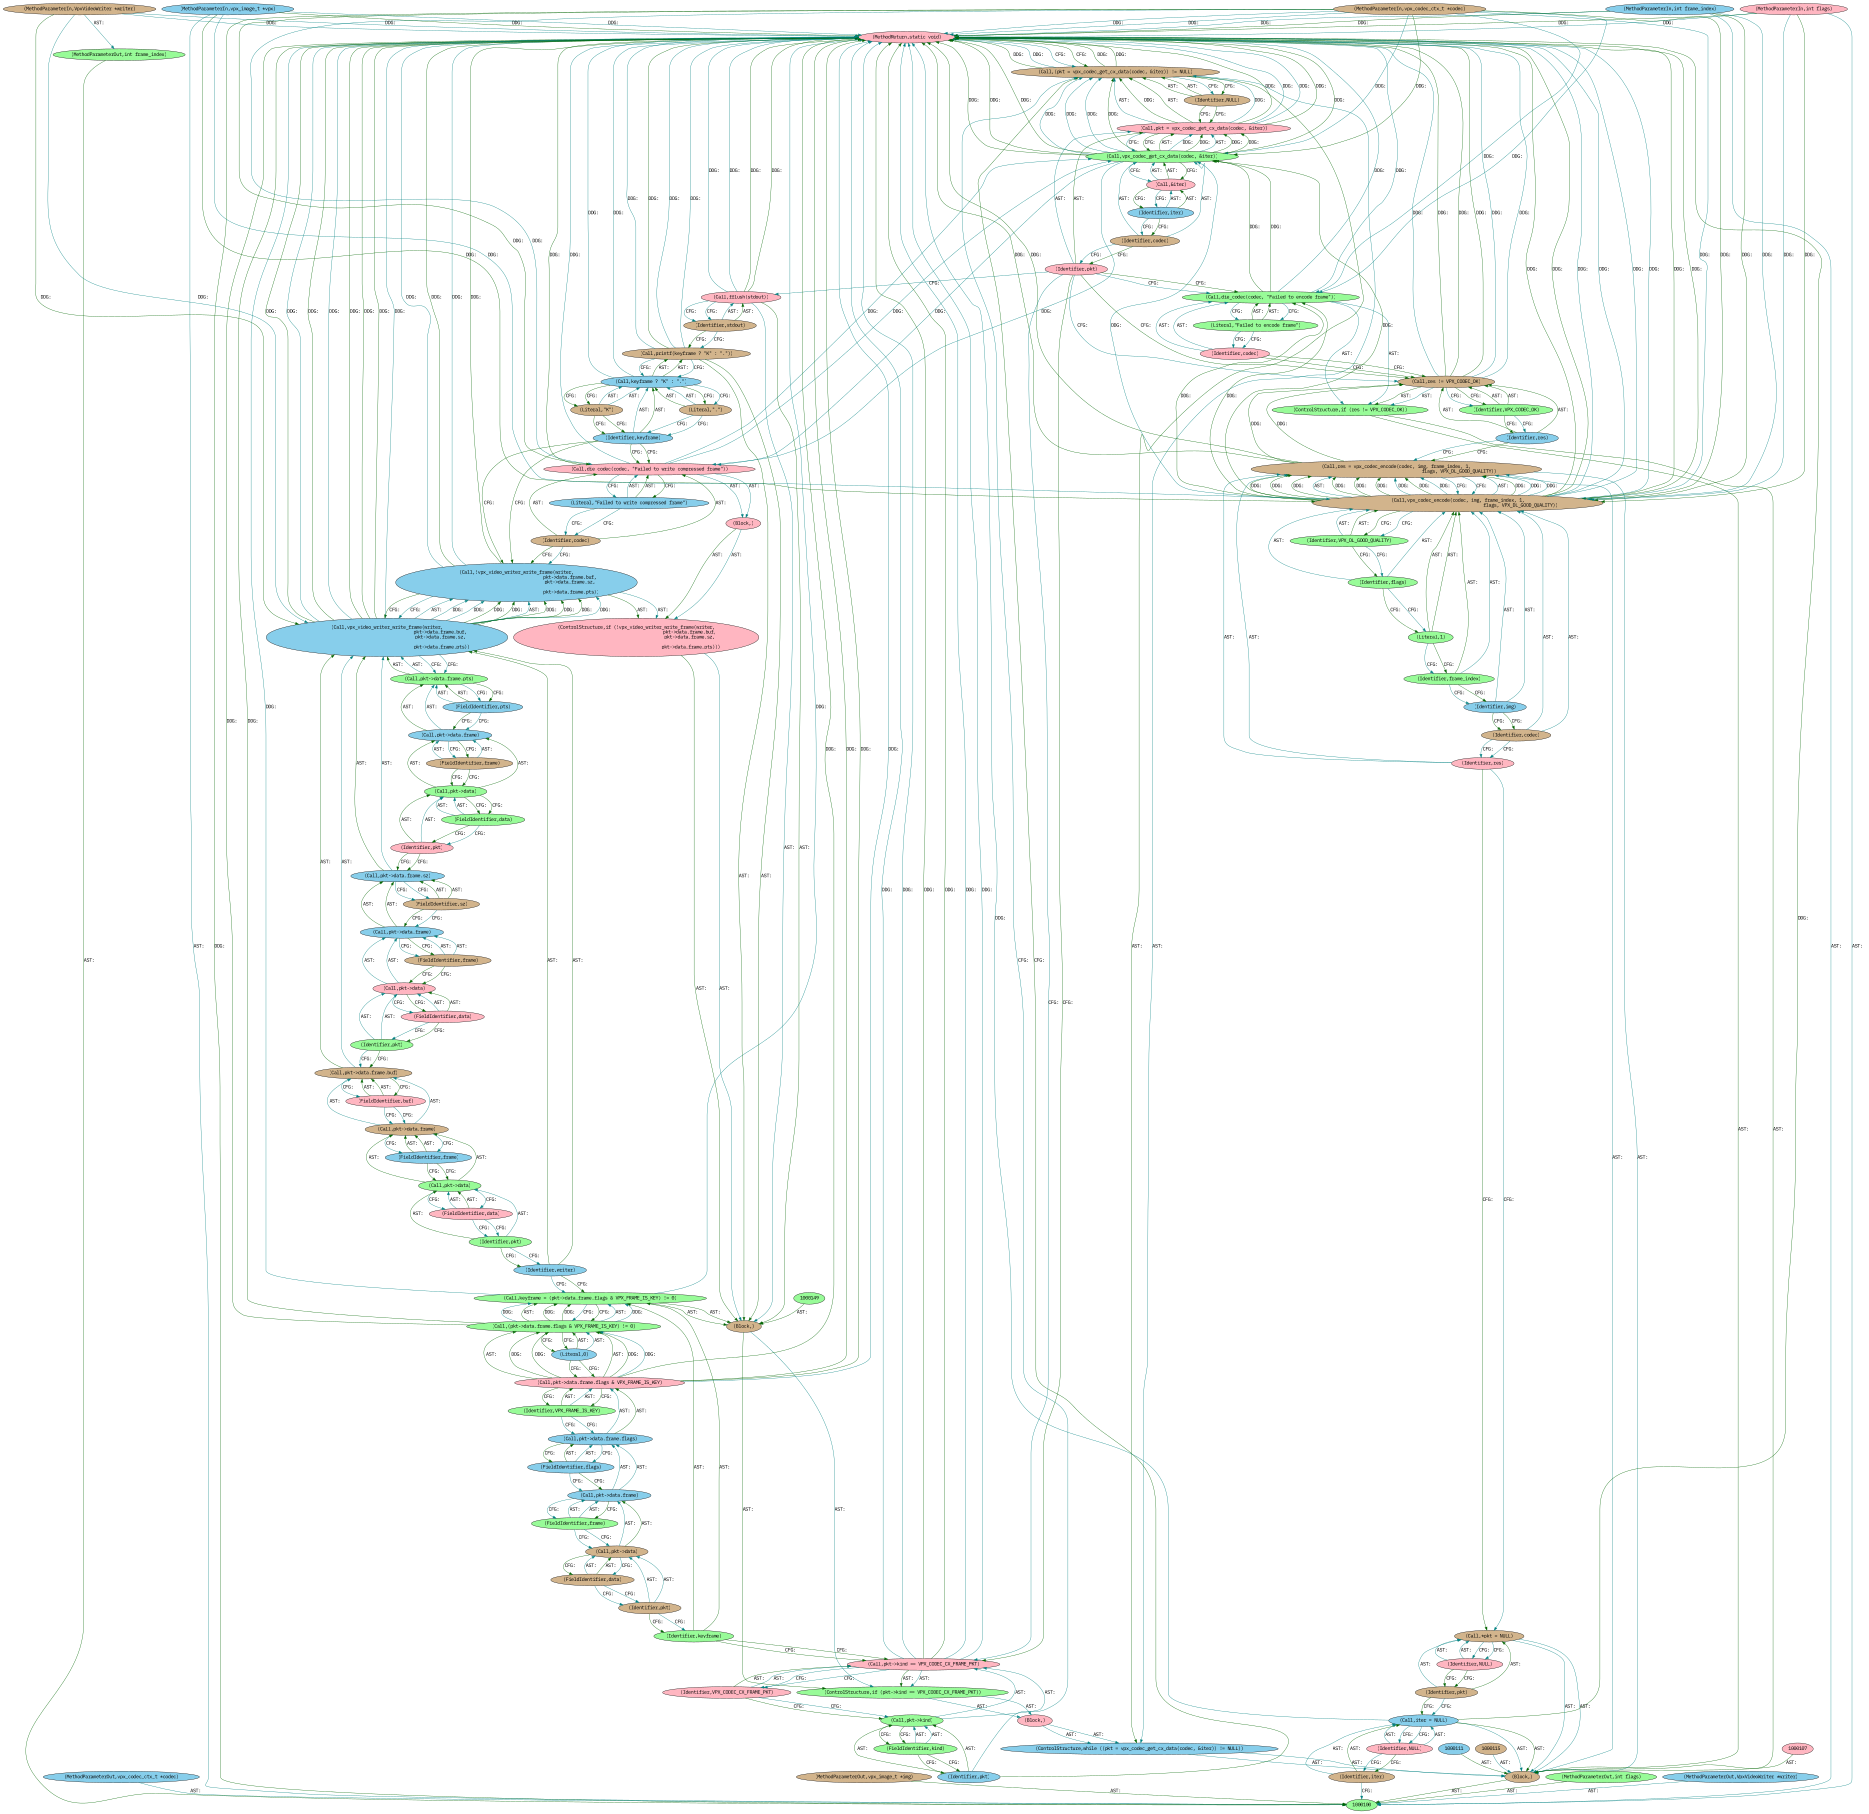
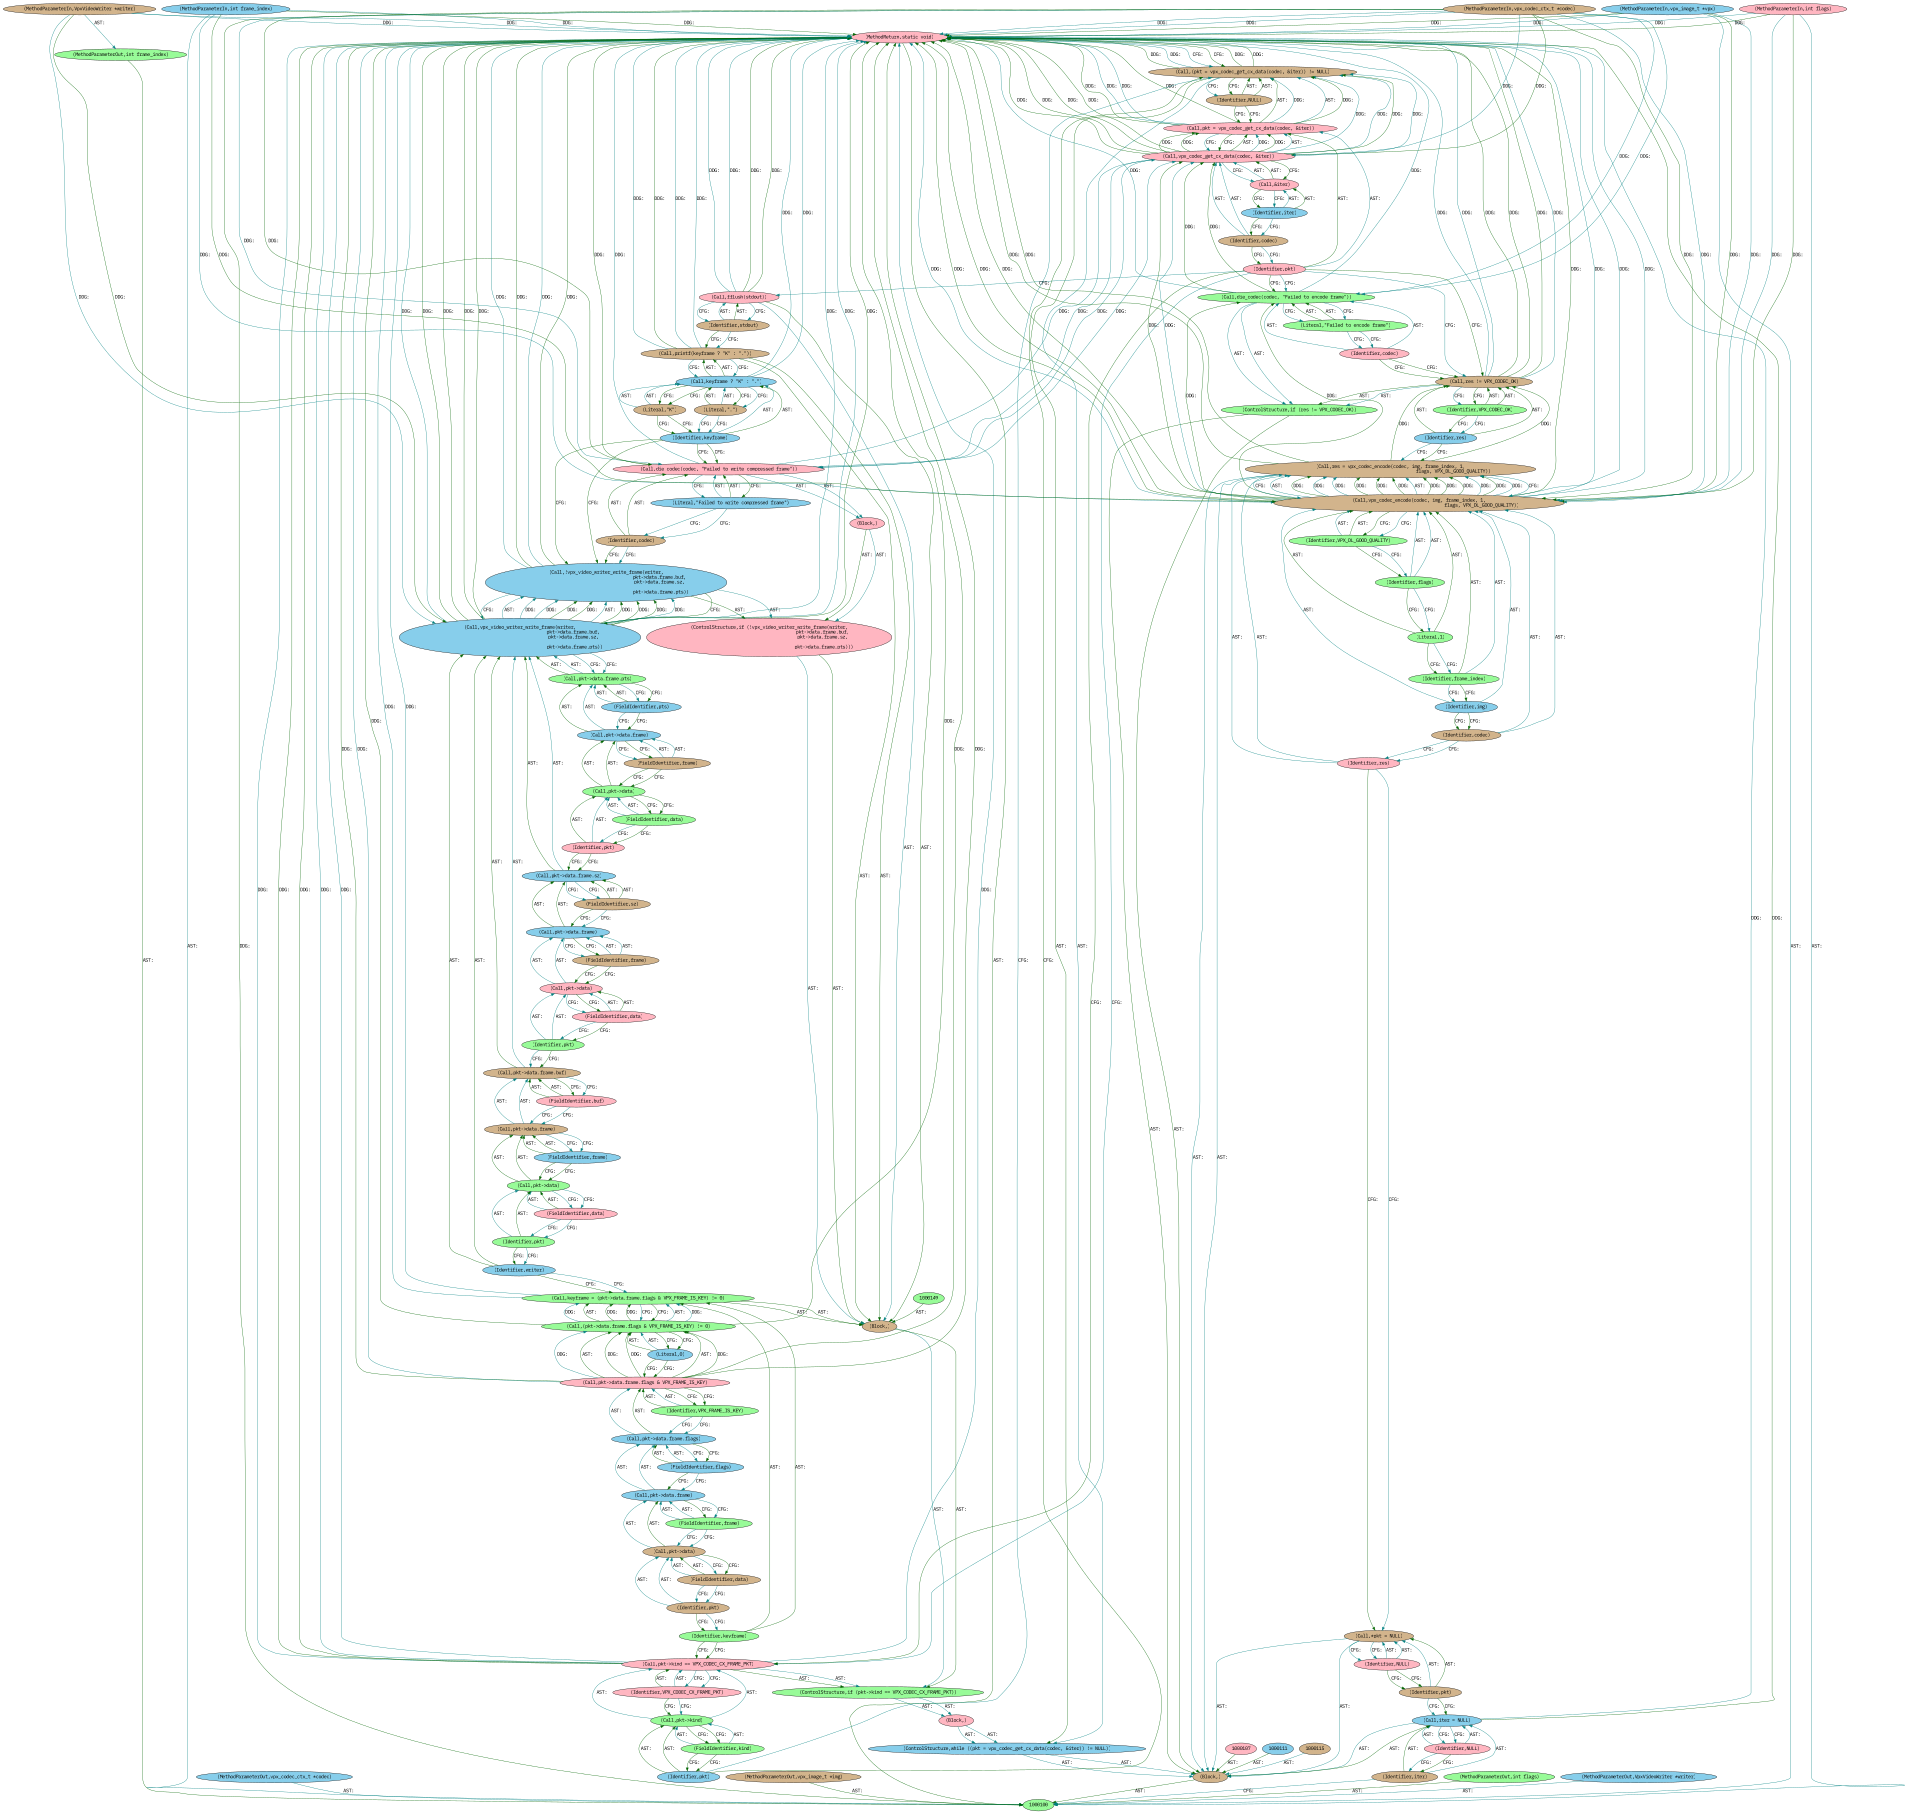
(1162, 157) -> (1218, 157)
none -> (993, 1032)
